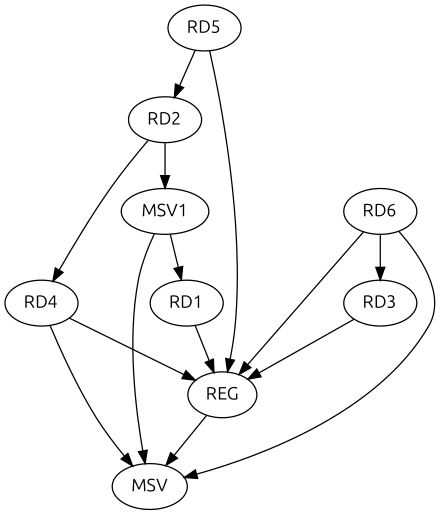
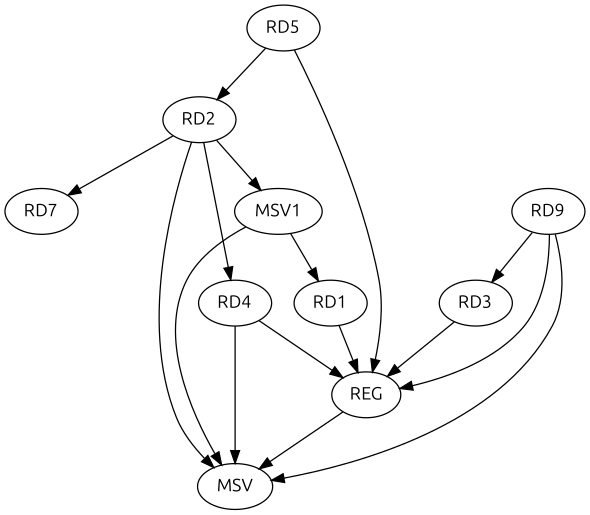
none -> (42, 211)
(380, 211) -> (548, 211)
none -> (160, 304)
